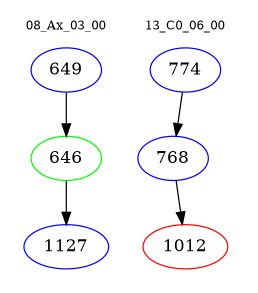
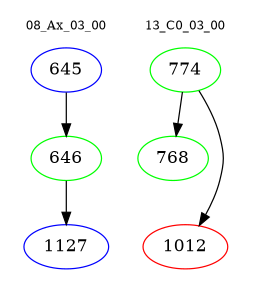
(185, 26) -> (185, 26)
(66, 70) -> (66, 70)
(185, 70) -> (185, 70)
(173, 158) -> (173, 158)
(178, 196) -> (223, 152)
